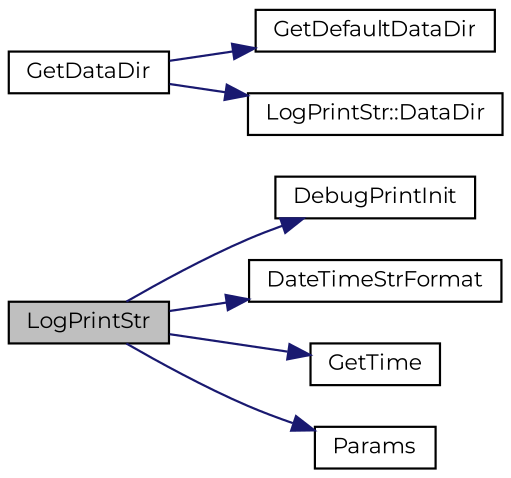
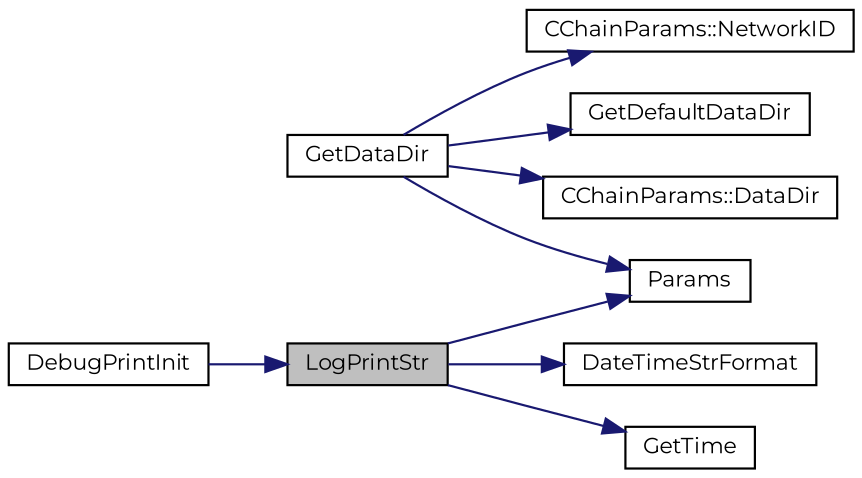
none -> (690, 31)
(375, 114) -> (690, 198)
none -> (502, 229)
(203, 260) -> (237, 364)
